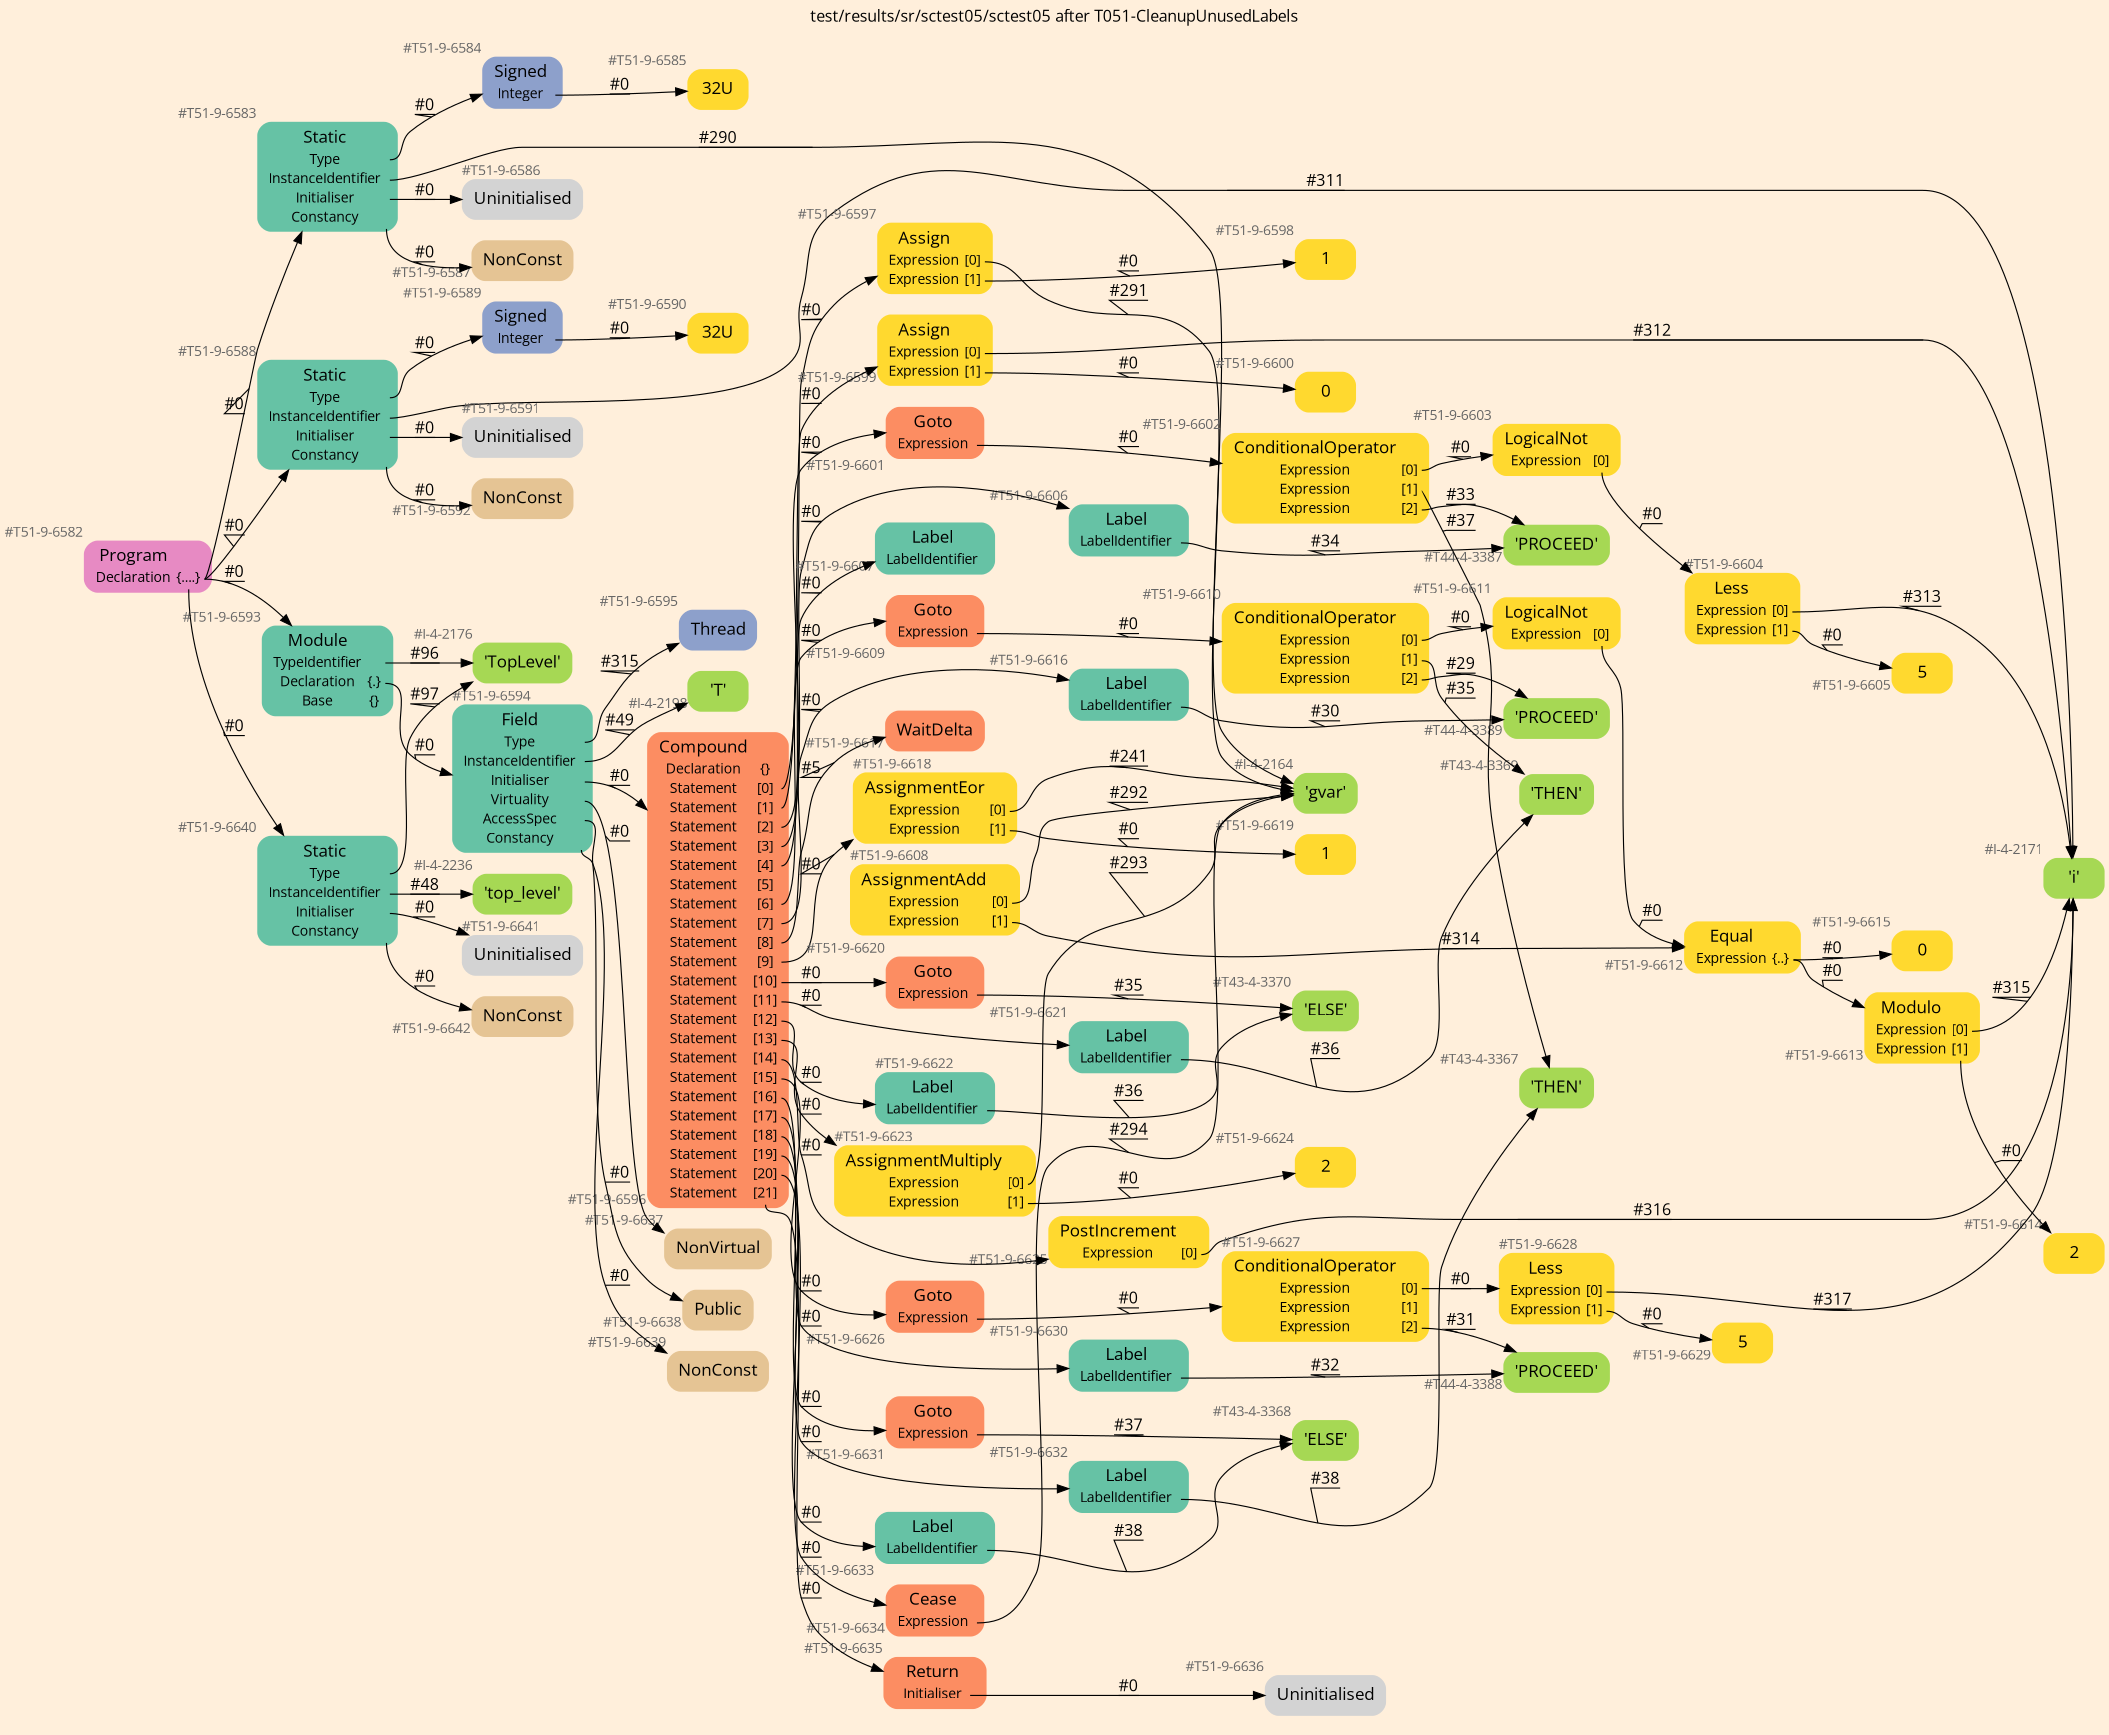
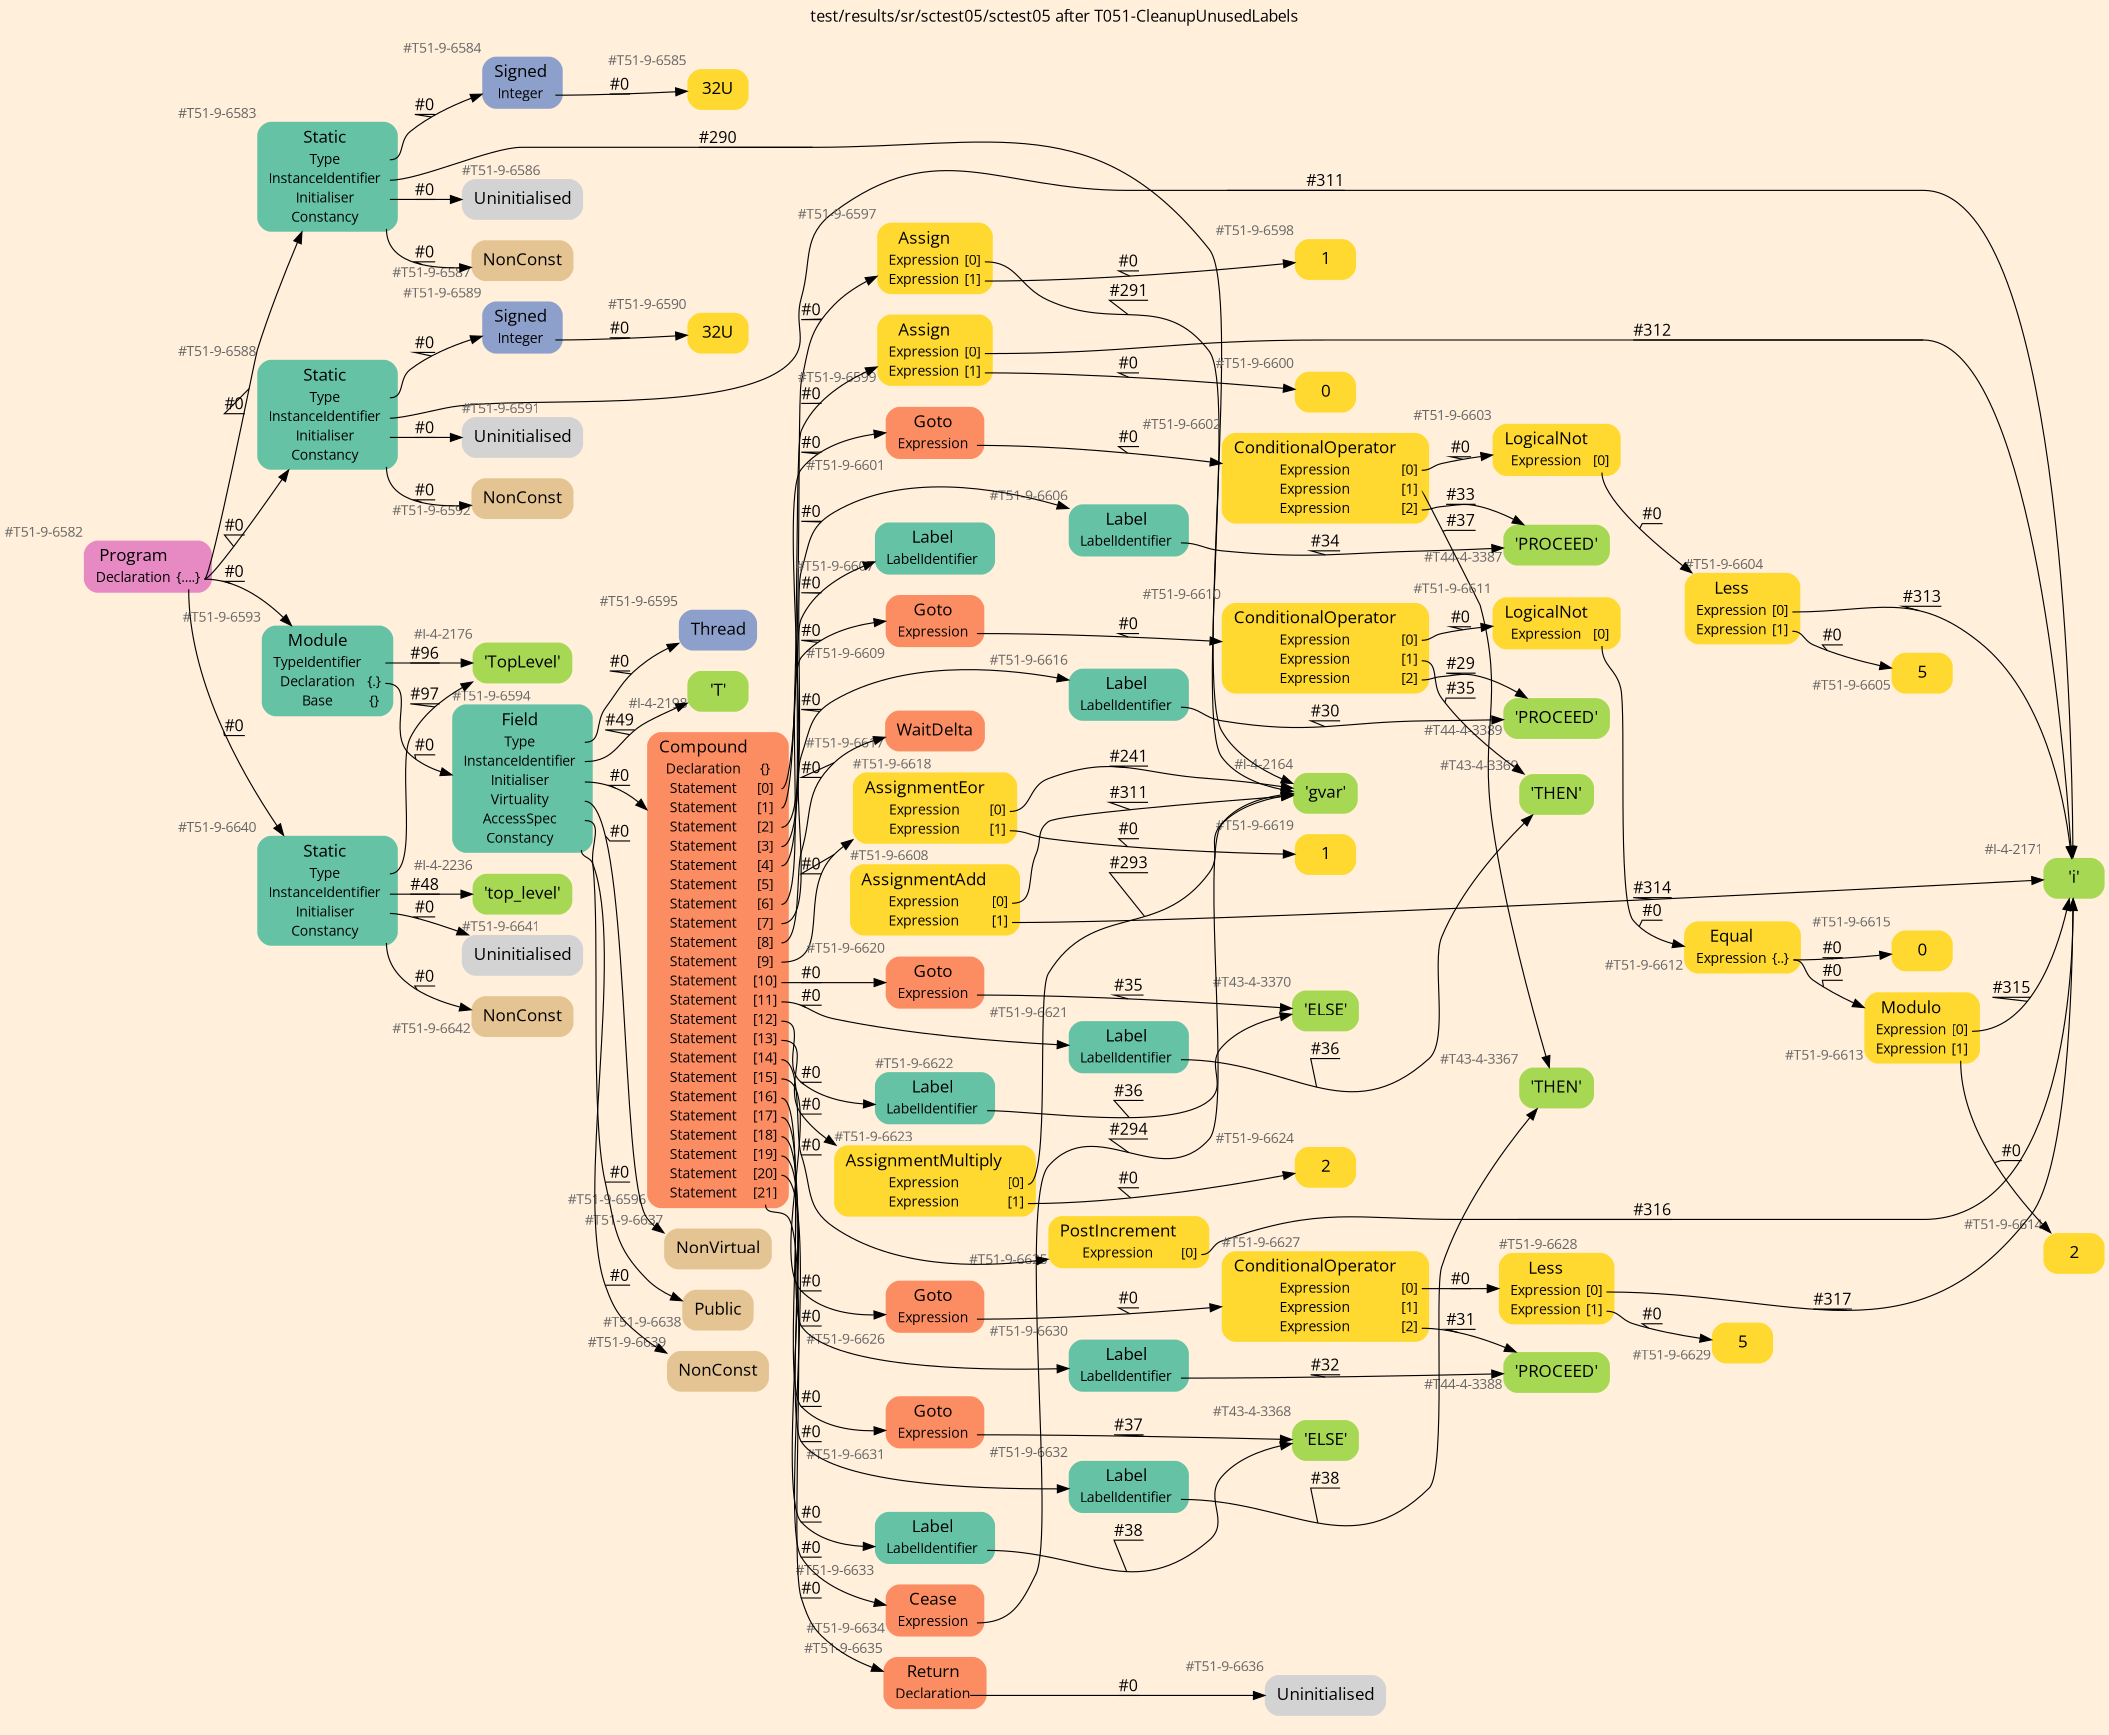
(620, 662) -> (620, 662)
(811, 769) -> (811, 769)
(1129, 794) -> (1129, 794)
(1340, 953) -> (1522, 905)
(933, 1694) -> (933, 1694)
